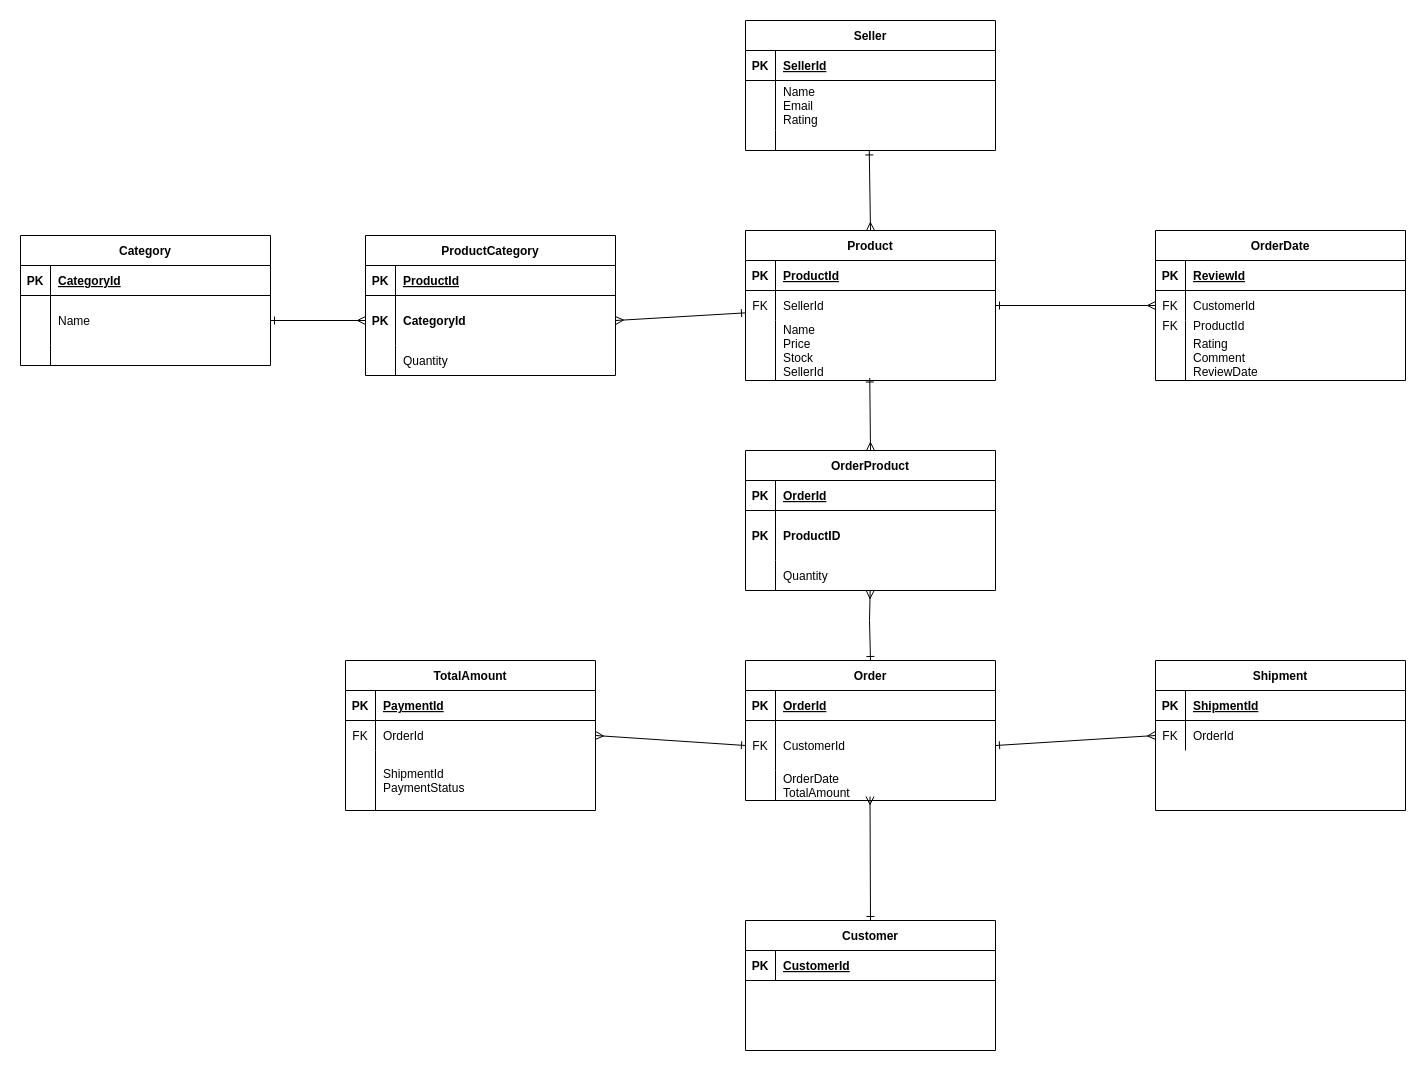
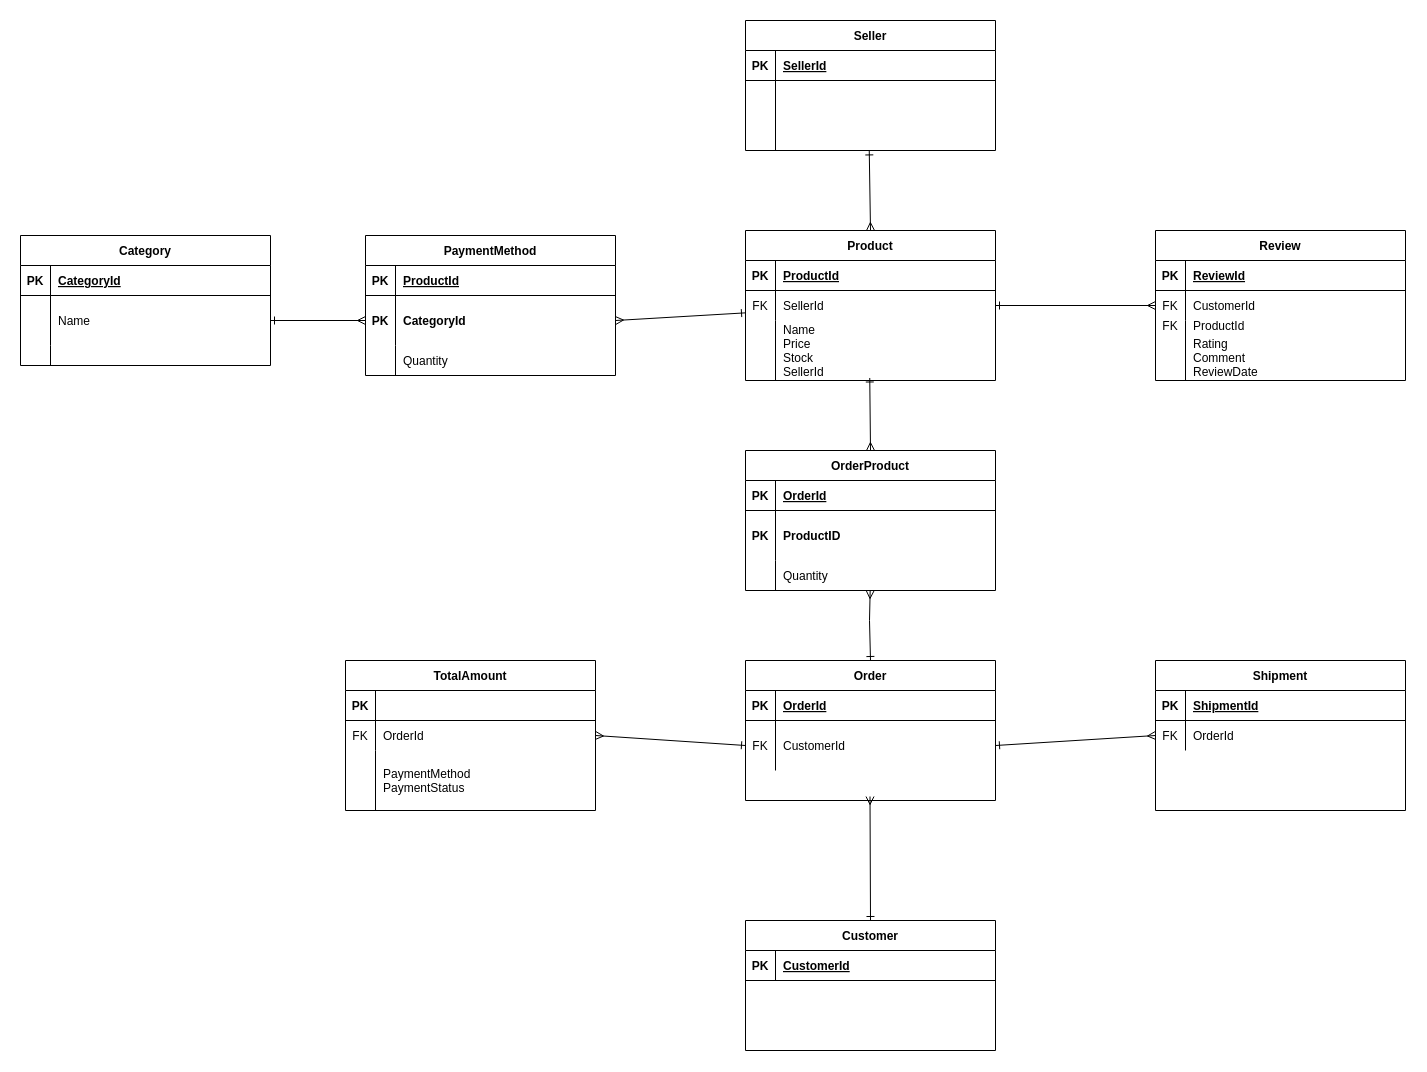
(886, 106) -> none
(1280, 246) -> (1280, 246)
(490, 251) -> (490, 251)
(486, 706) -> none
(415, 774) -> (427, 774)
(886, 786) -> none
